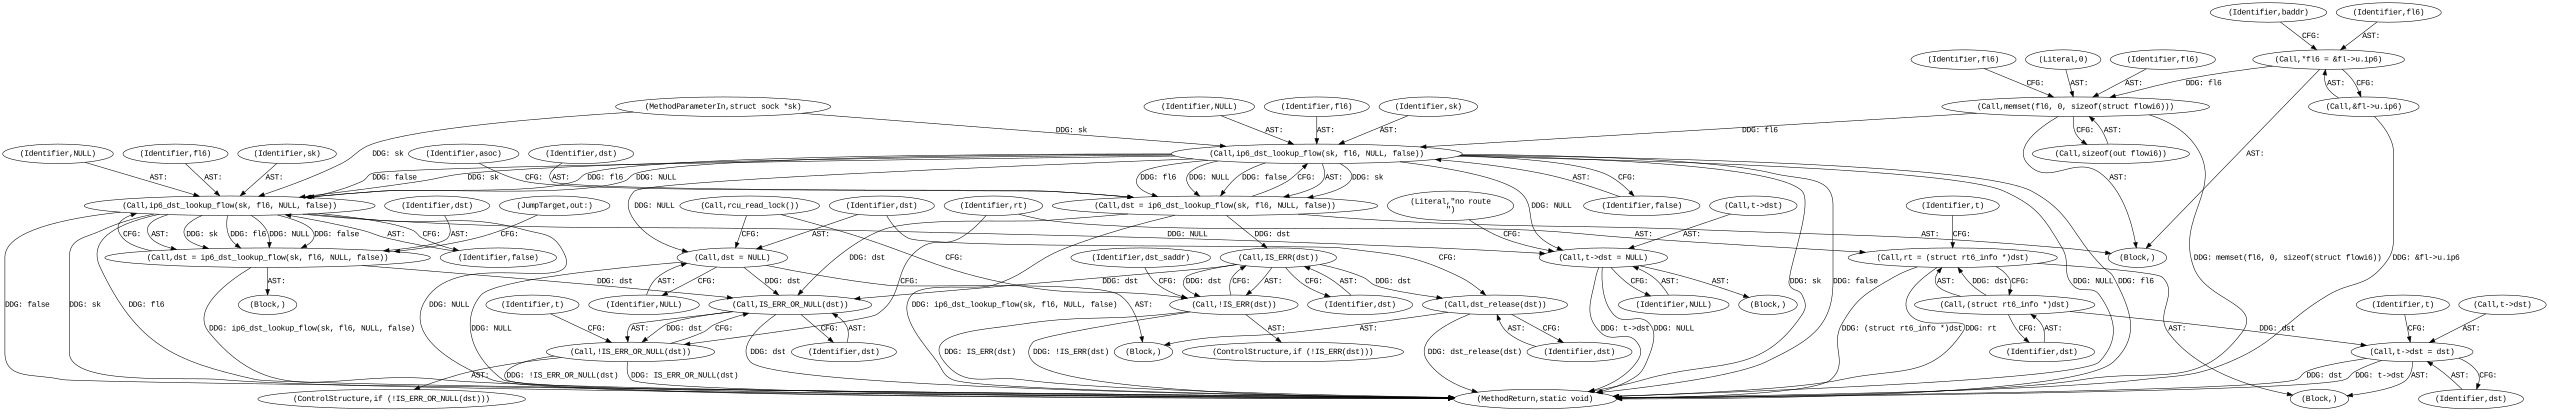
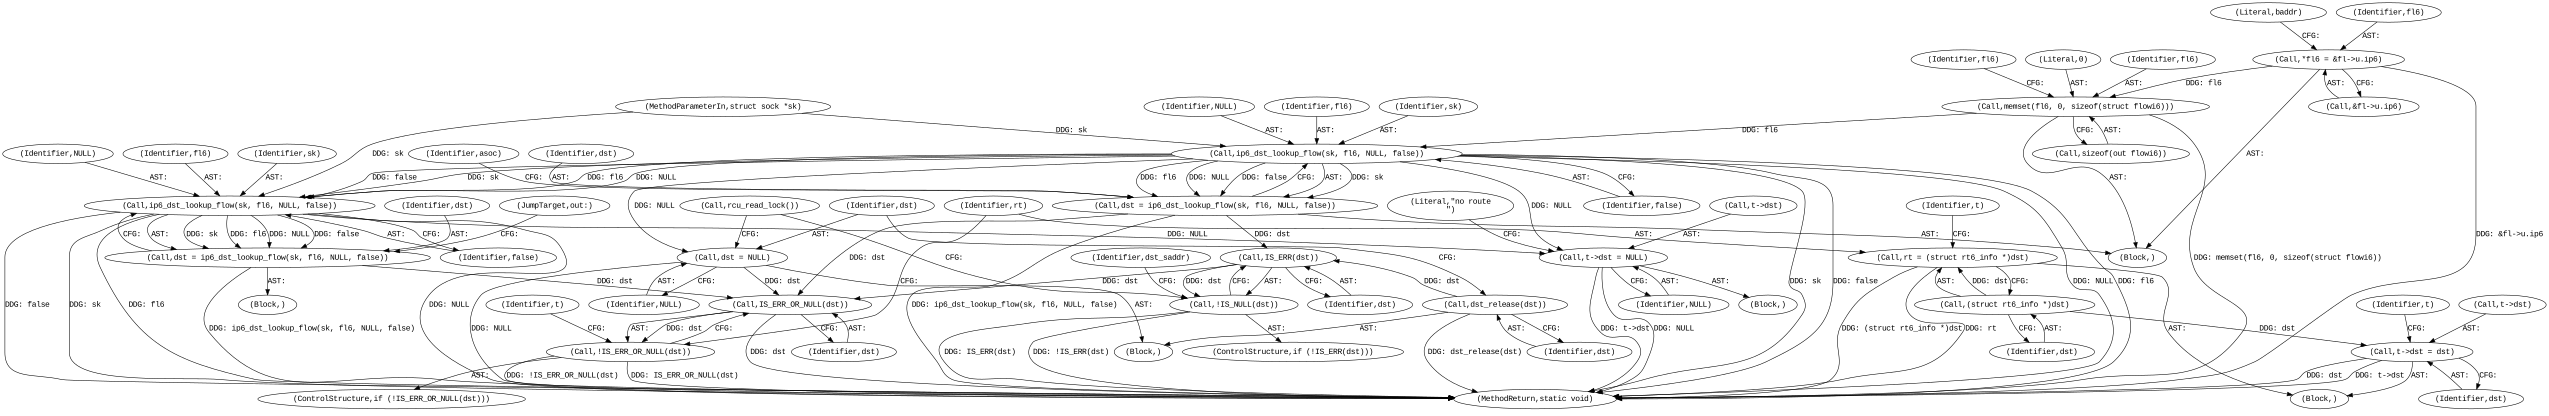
(2268, 12) -> (2268, 12)
(1377, 286) -> (1400, 273)
(1234, 305) -> (1234, 305)
(2097, 384) -> (2192, 378)
